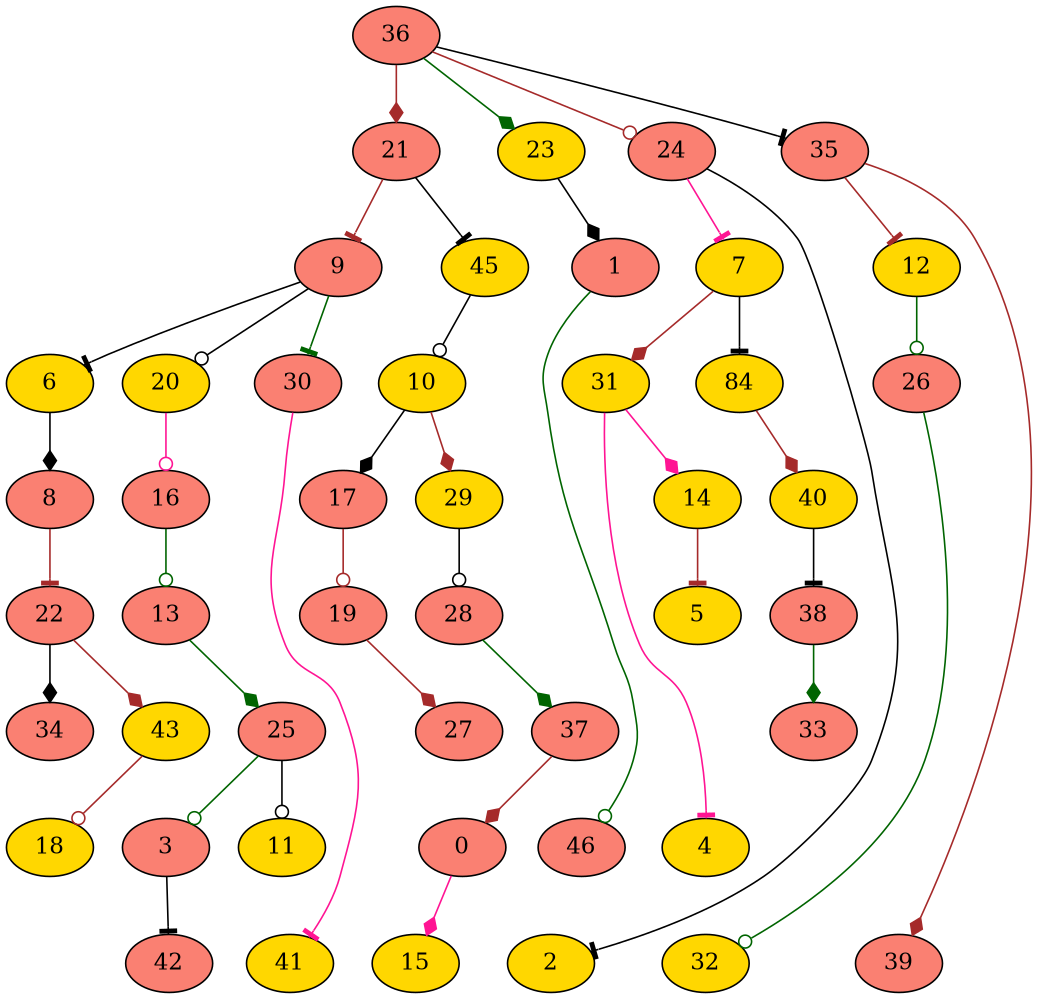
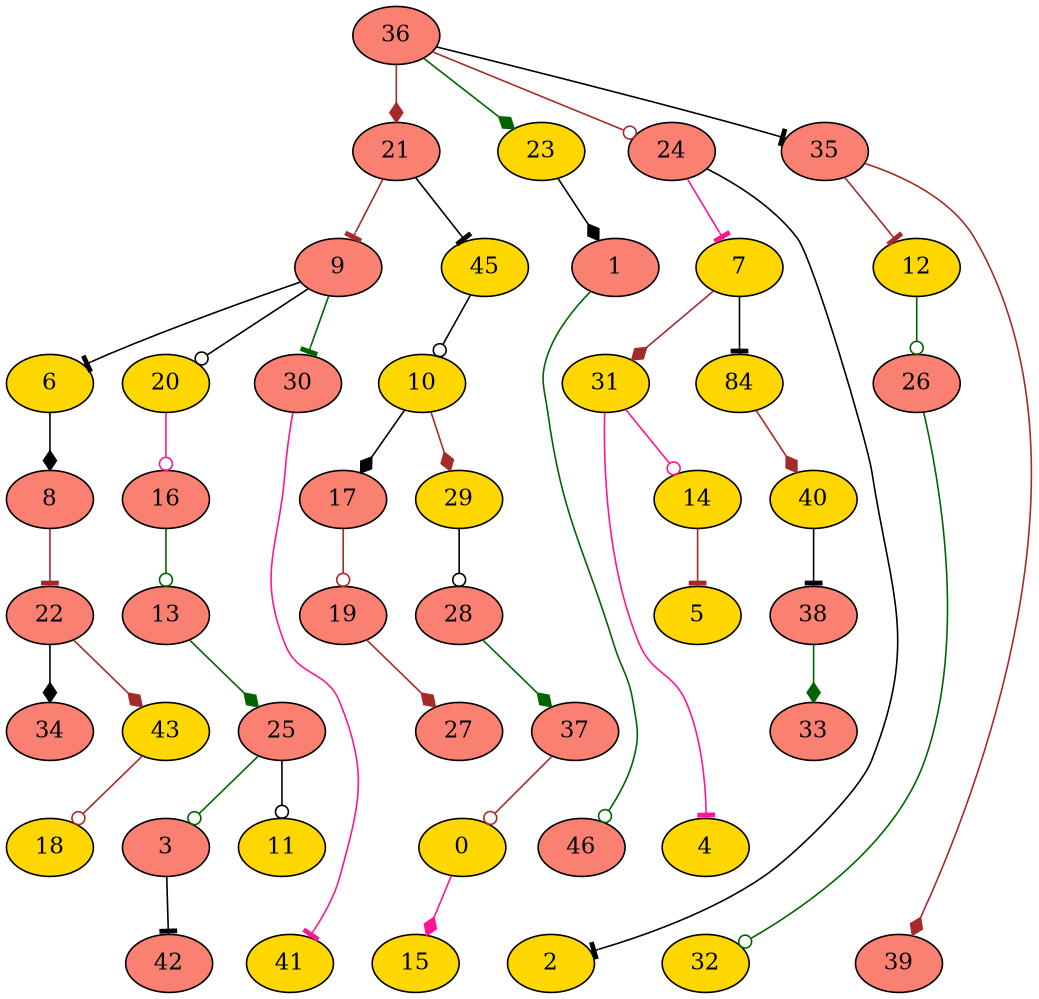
(645, 434) -> (648, 436)
(526, 783) -> (524, 785)
(462, 847) -> (462, 847)
